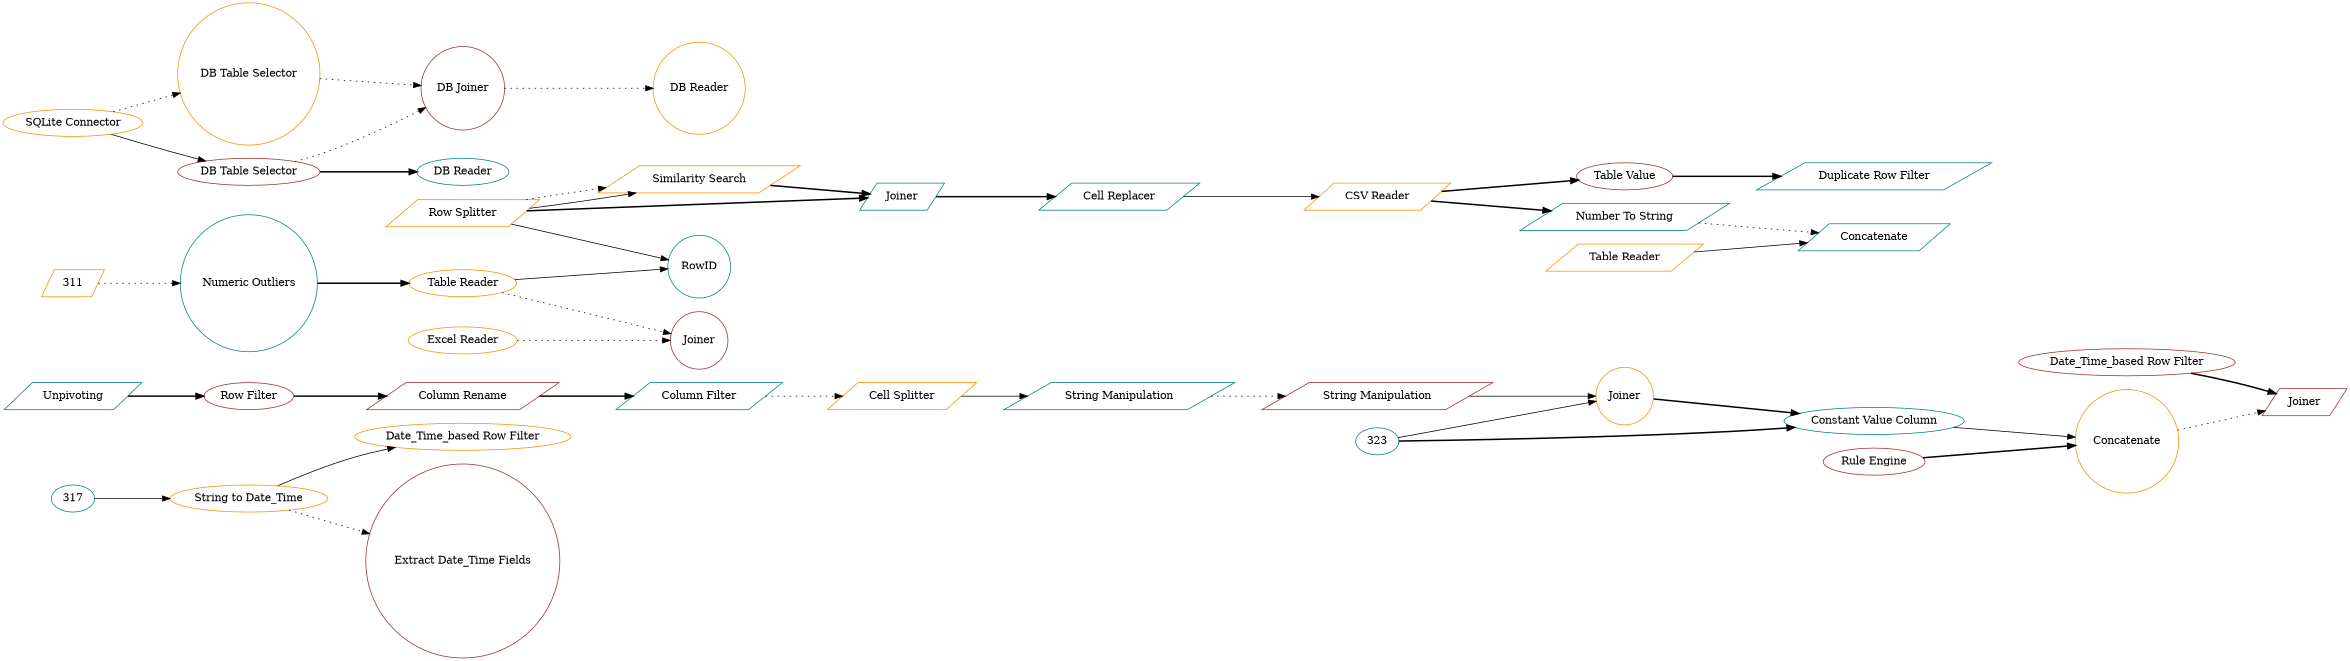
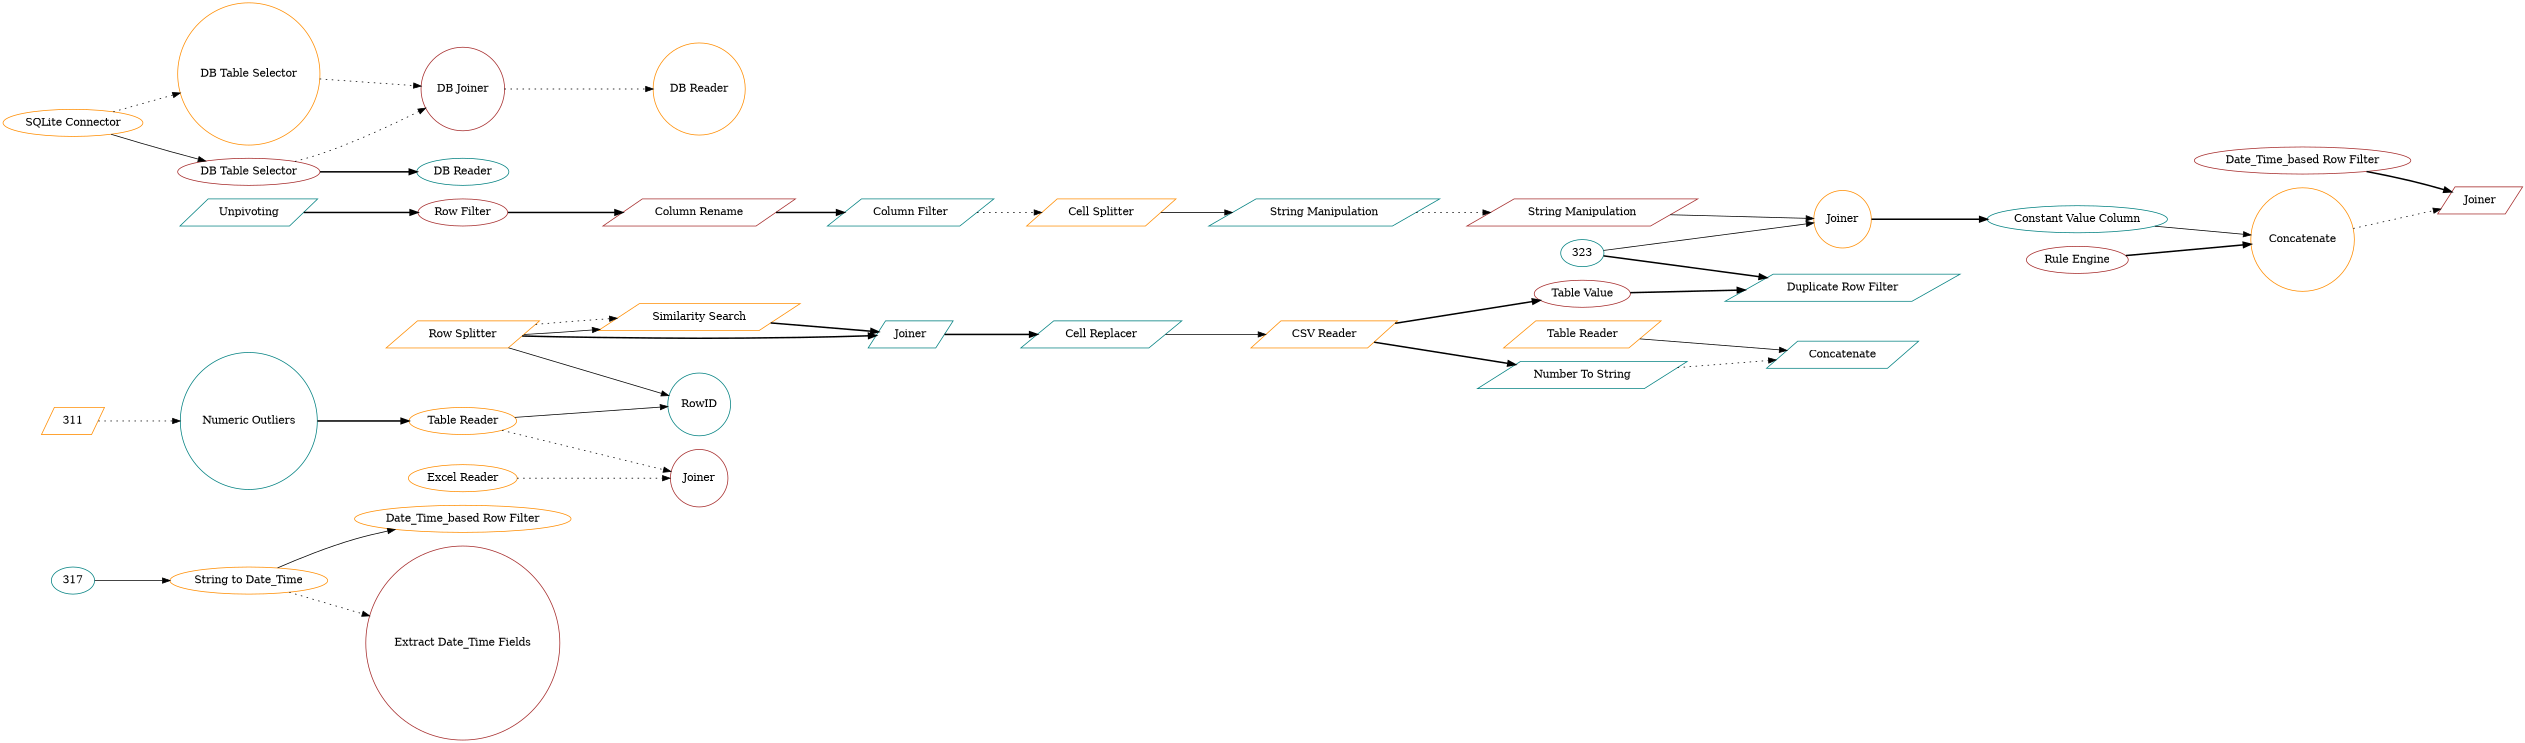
(1593, 437) -> (1681, 266)
